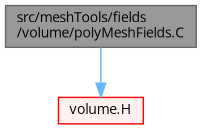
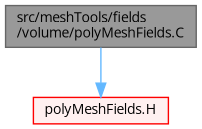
(101, 111) -> (101, 111)
